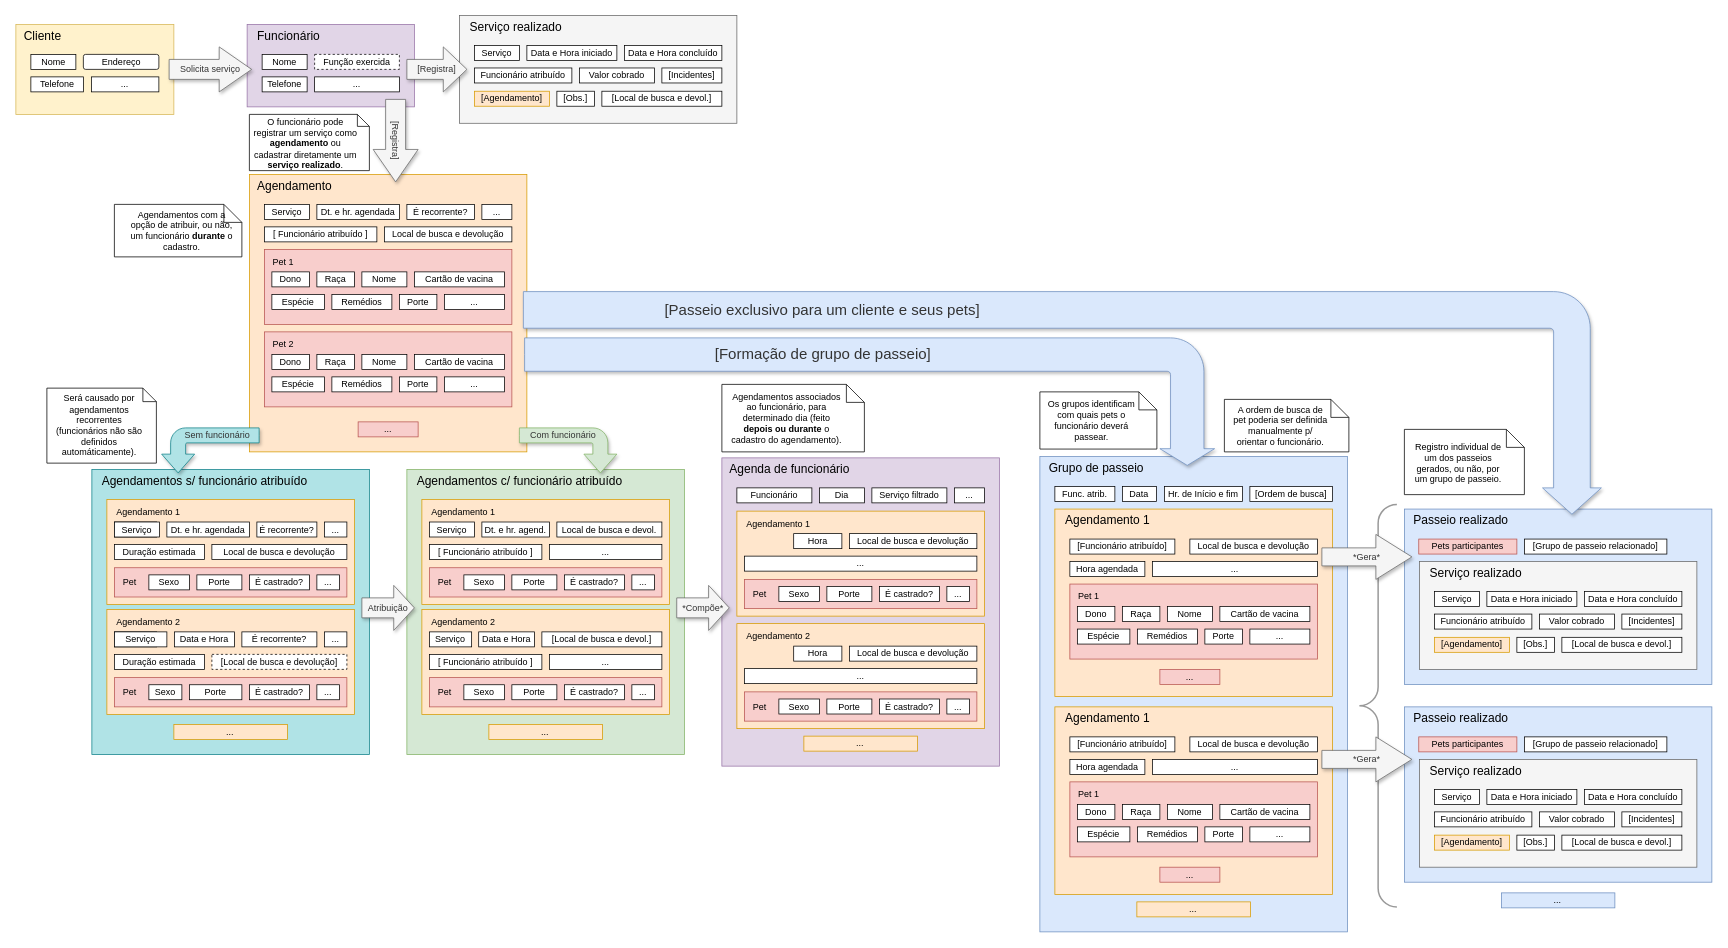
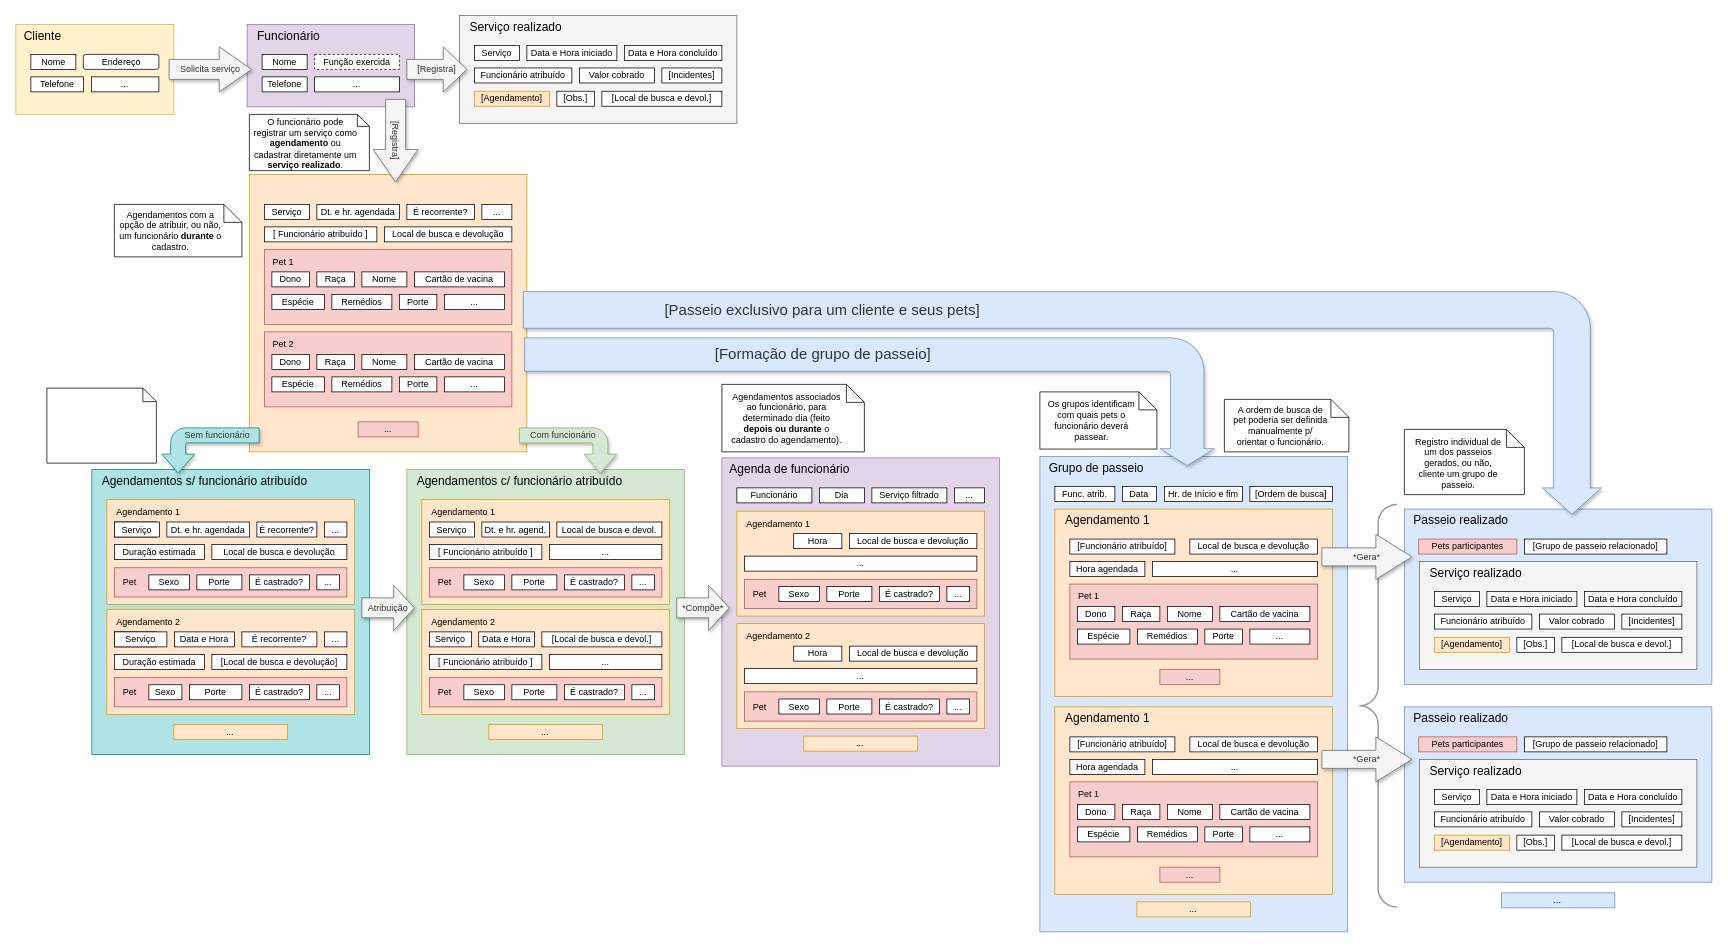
(294, 186) -> none
(182, 231) -> (171, 231)
(99, 426) -> none
(1458, 463) -> (1458, 463)
(279, 662) -> (279, 662)
